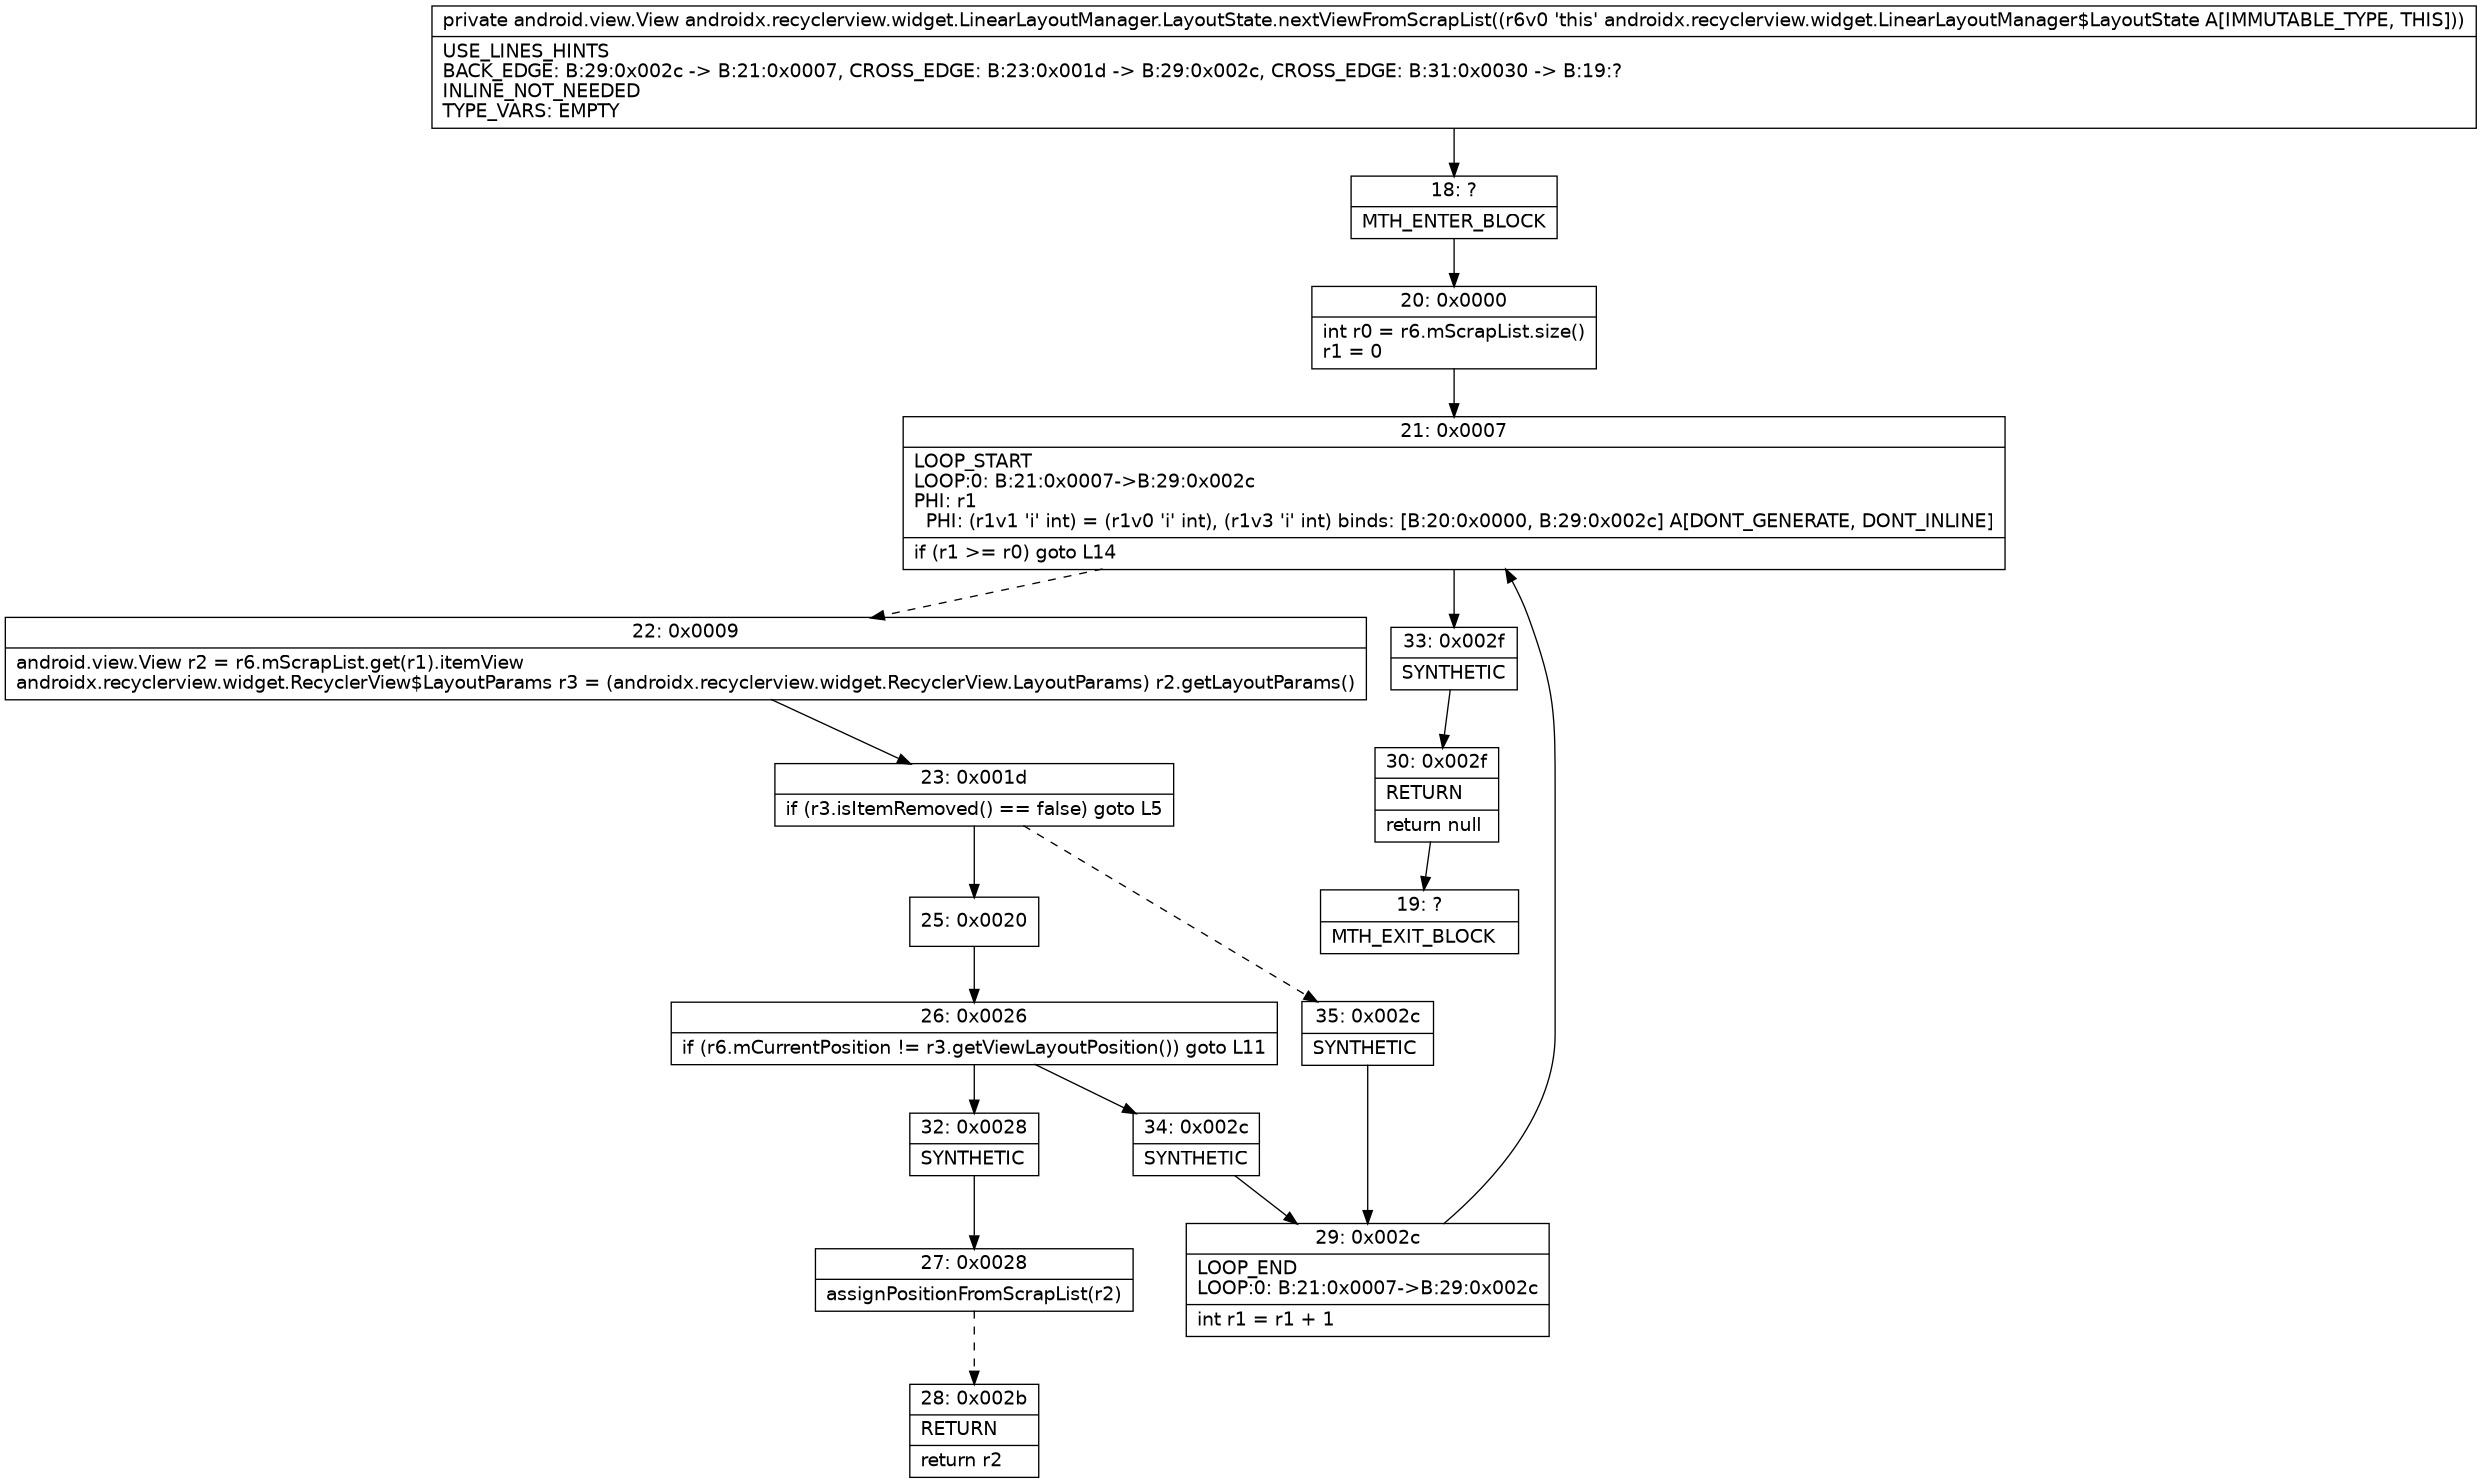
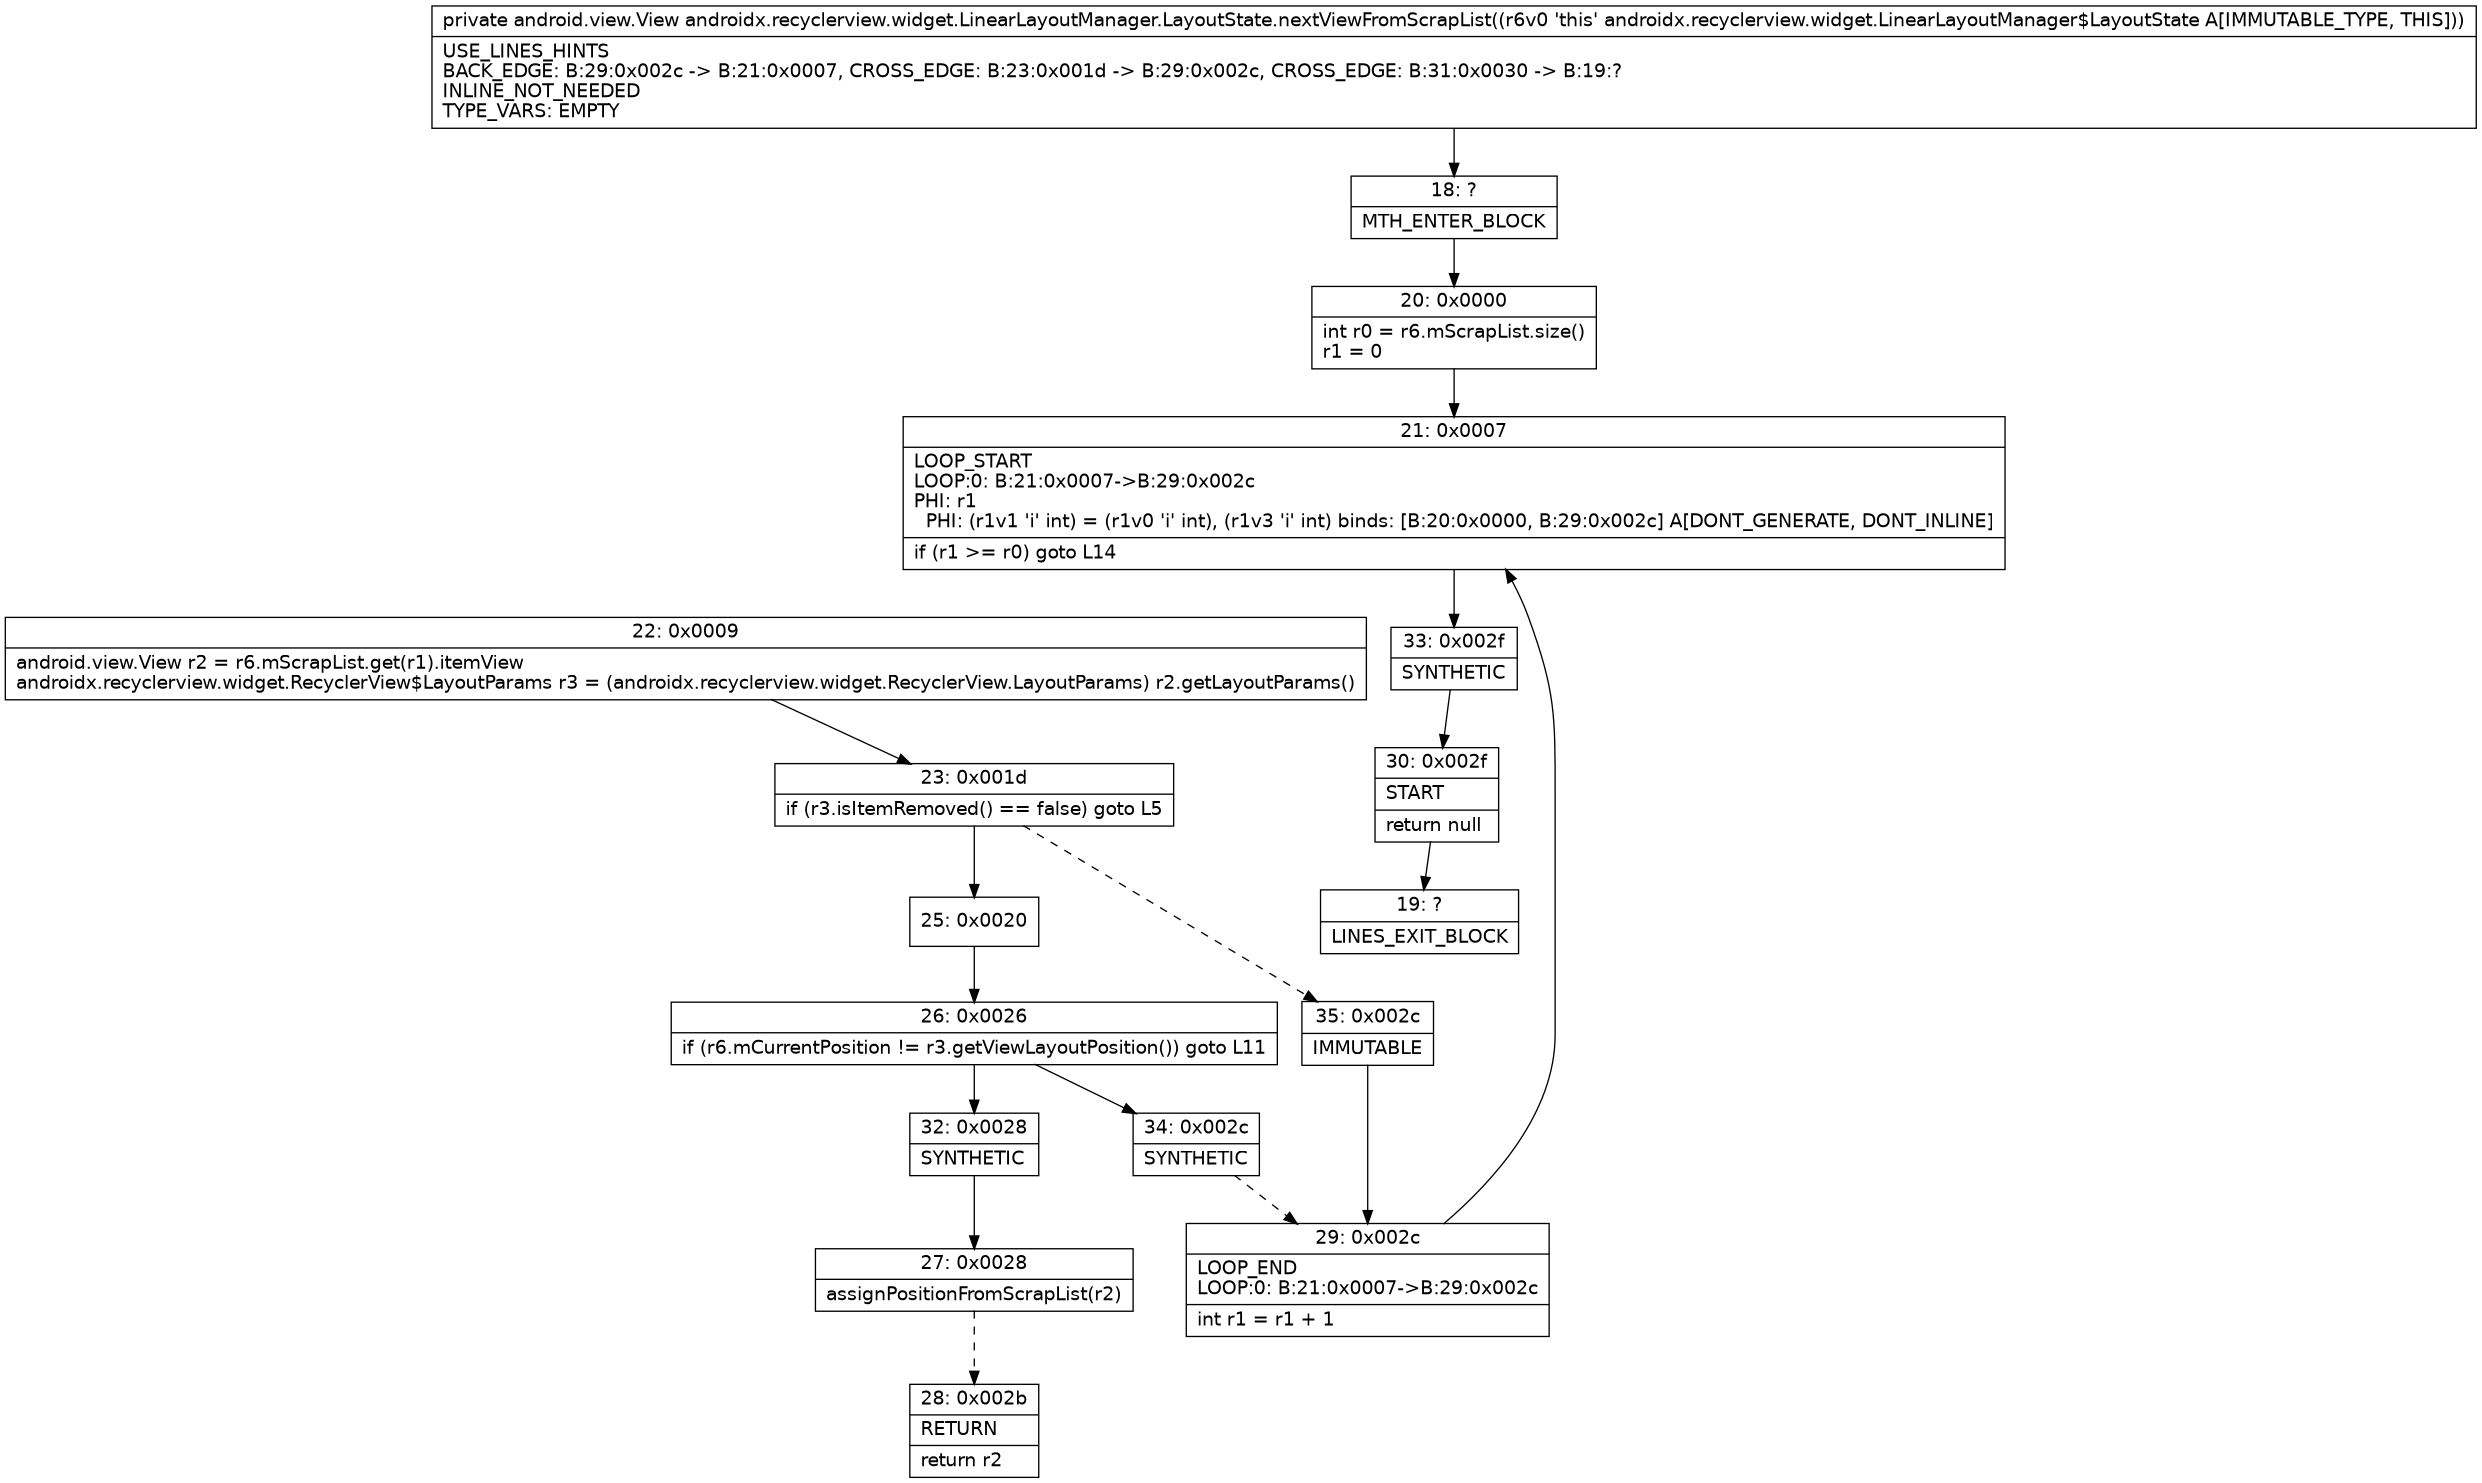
(993, 592) -> none
(1424, 794) -> (1415, 794)
(1414, 937) -> (1420, 937)
(1365, 1049) -> (1368, 1049)
(1260, 1196) -> (1260, 1196)
